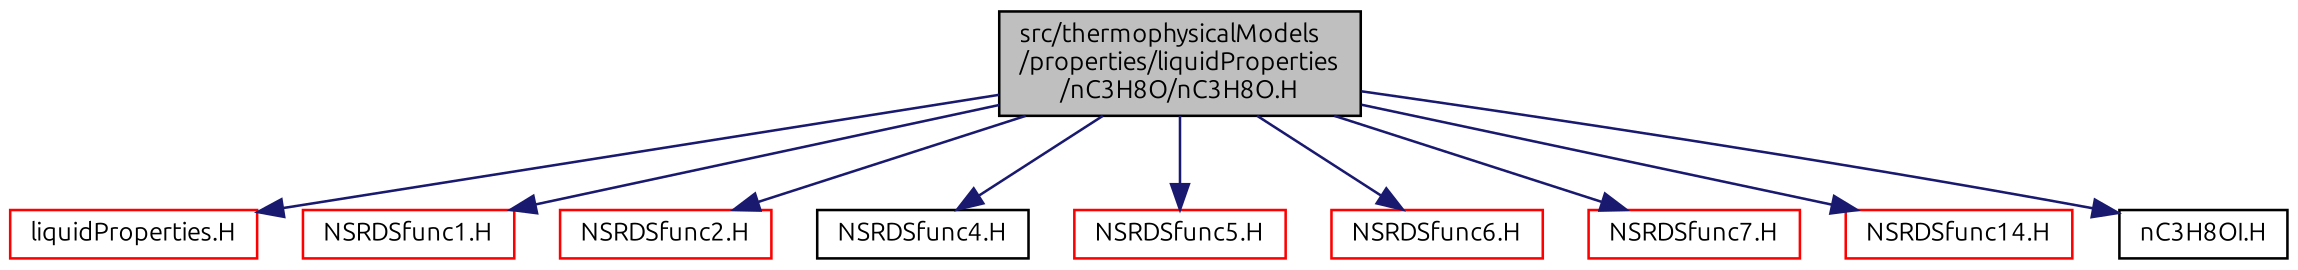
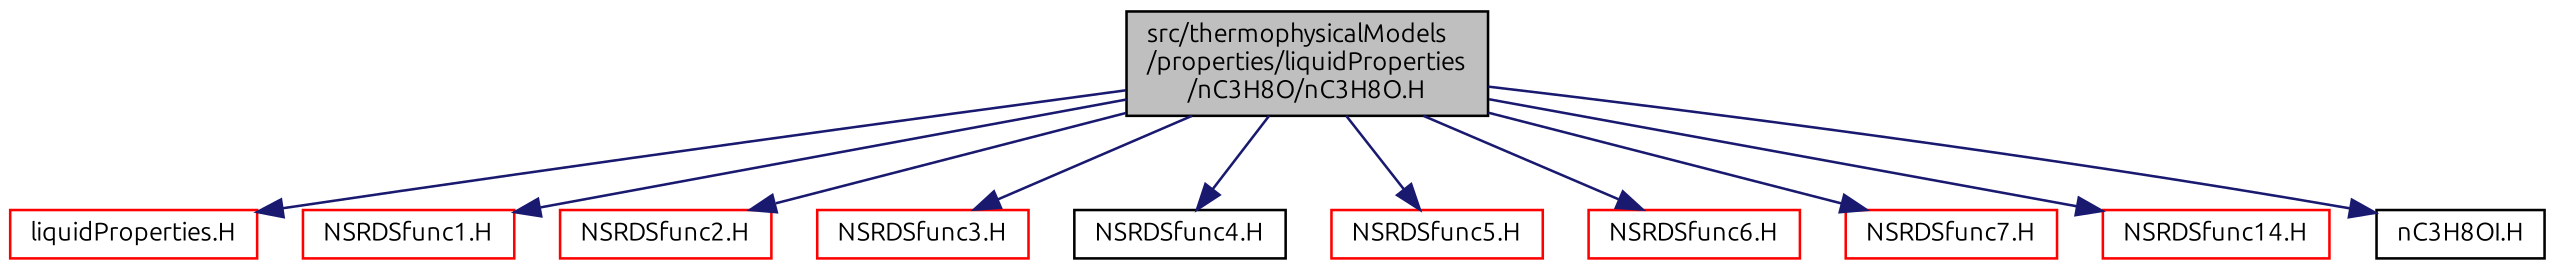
none -> (923, 234)
